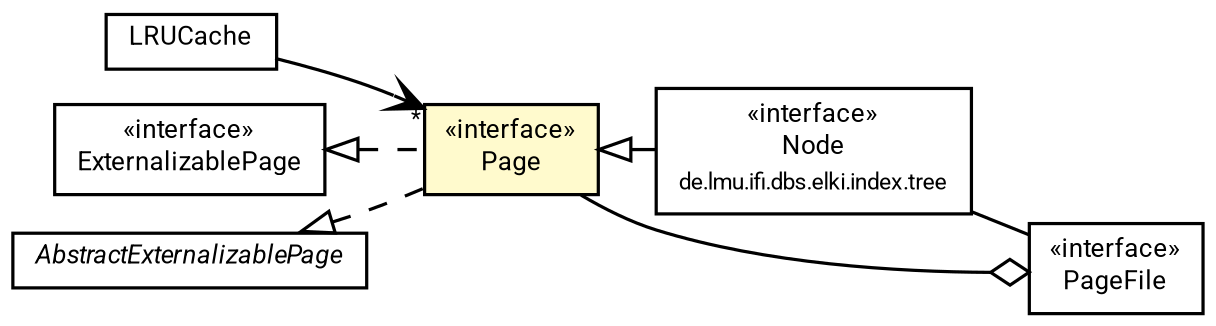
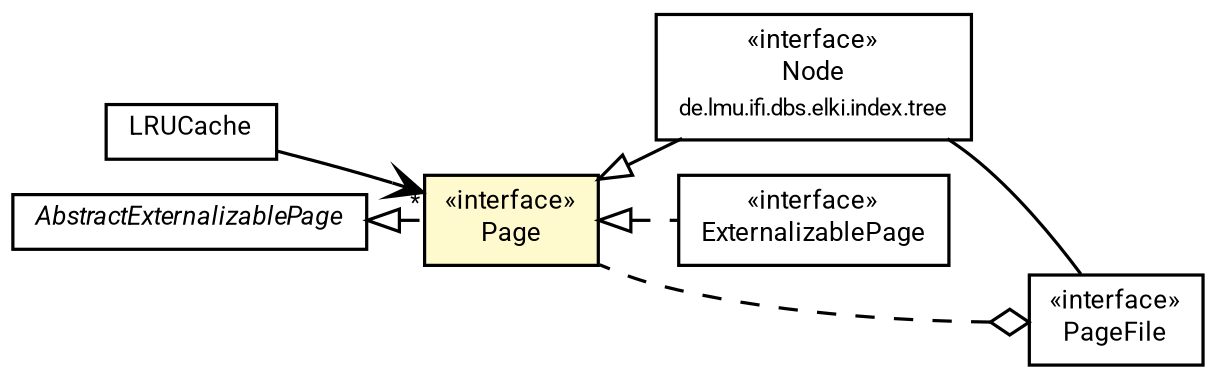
(391, 150) -> (654, 220)
(781, 257) -> (792, 309)
